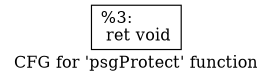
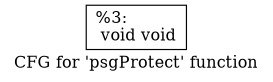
(136, 36) -> (136, 36)
